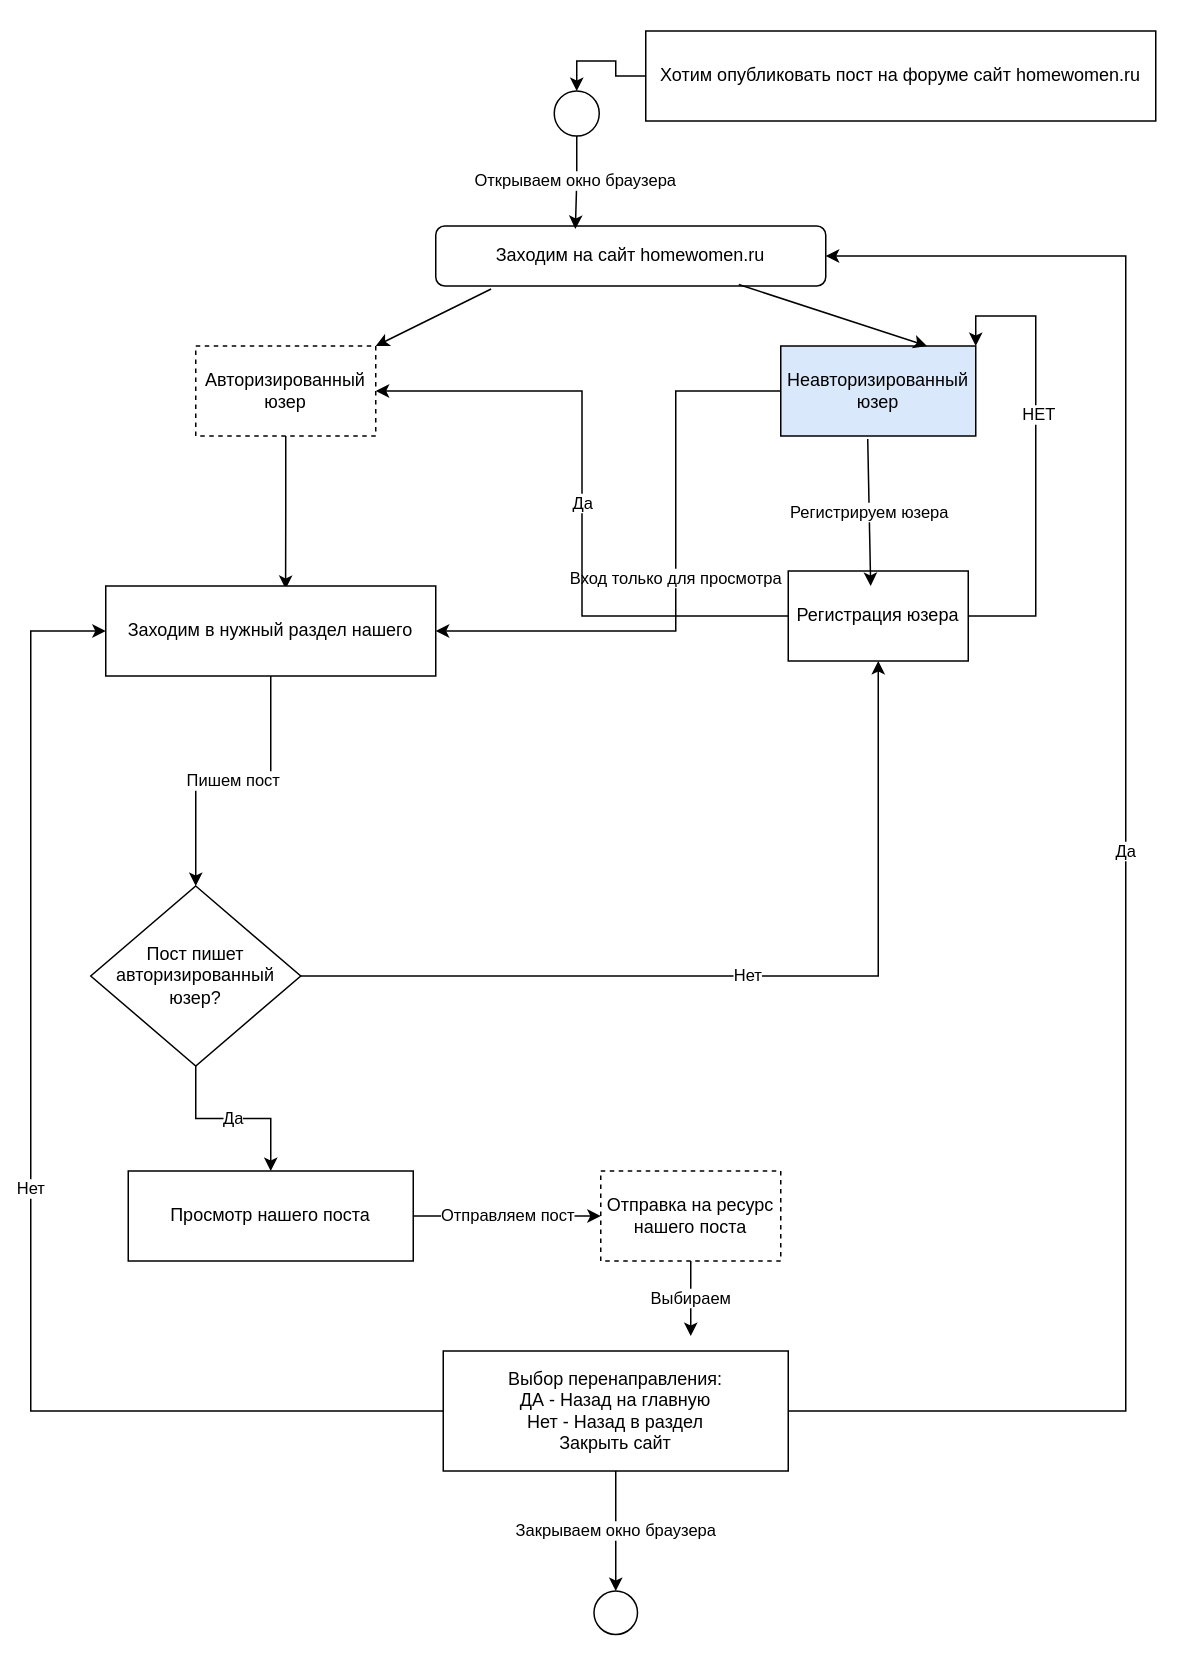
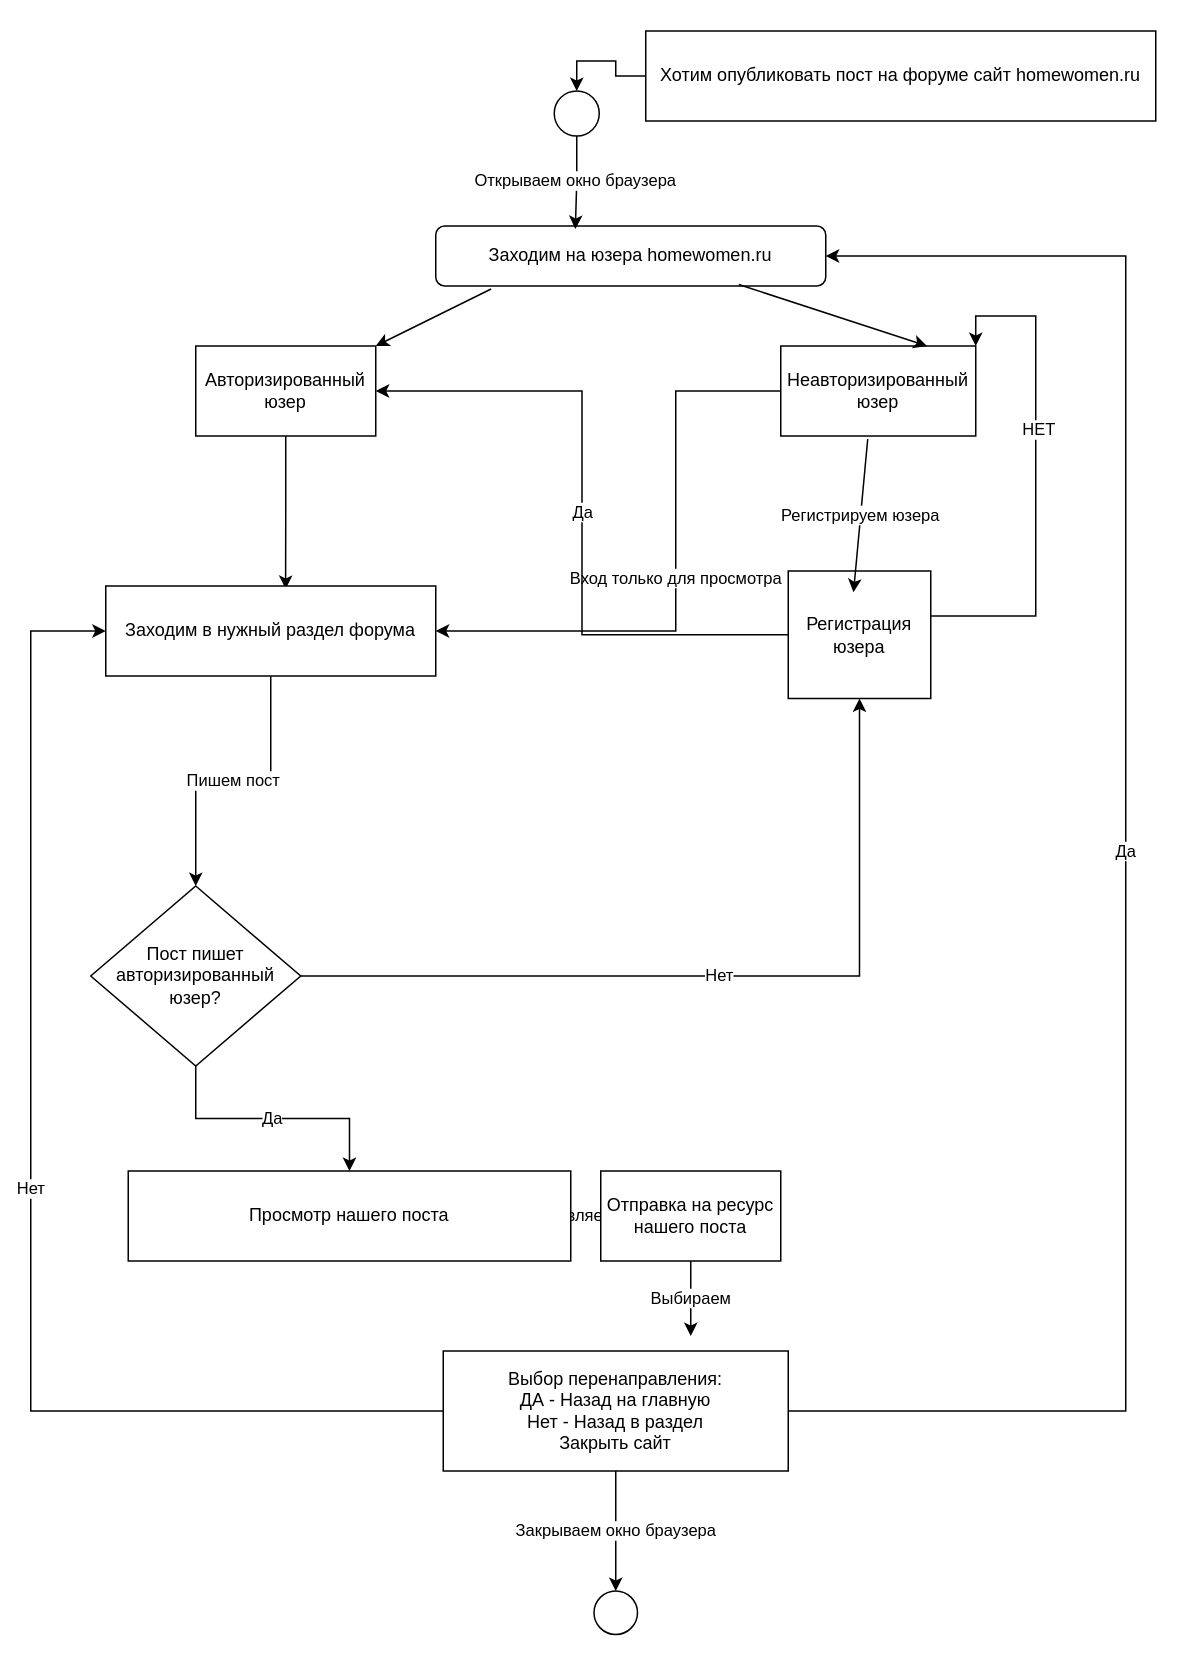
(631, 256) -> (631, 256)
(286, 391) -> (286, 391)
(878, 391) -> (878, 391)
(878, 616) -> (860, 635)
(271, 631) -> (271, 631)
(271, 1216) -> (350, 1216)
(691, 1216) -> (691, 1216)
